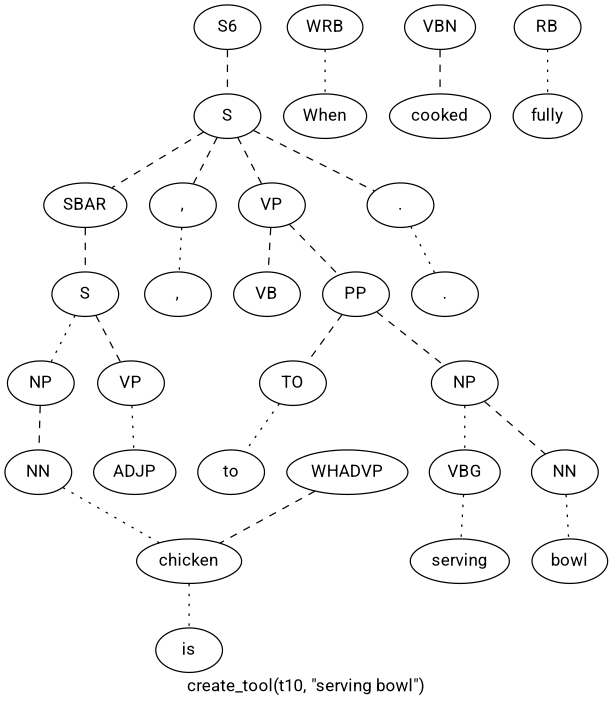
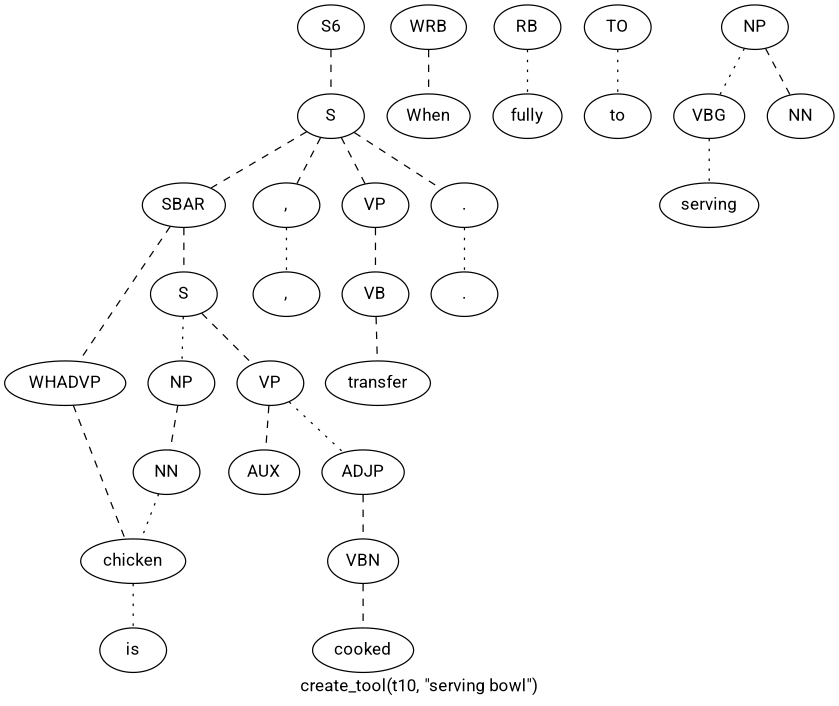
(325, 72) -> (429, 72)
none -> (125, 294)
(356, 294) -> none
none -> (378, 383)
none -> (264, 472)
none -> (363, 517)
(570, 561) -> none
